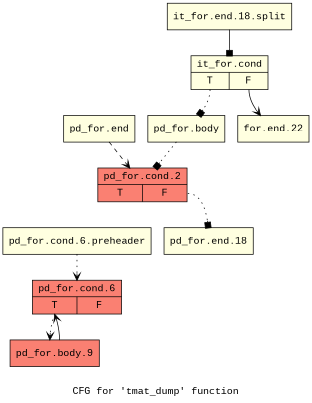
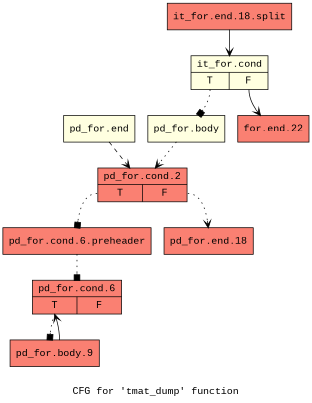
(230, 17) -> (230, 17)
(230, 39) -> (230, 39)
(273, 129) -> (273, 129)
(168, 152) -> (168, 152)
none -> (83, 203)
(202, 203) -> (202, 203)
(77, 241) -> (77, 241)
(209, 241) -> (209, 241)
(77, 264) -> (77, 264)
(52, 323) -> (52, 323)
